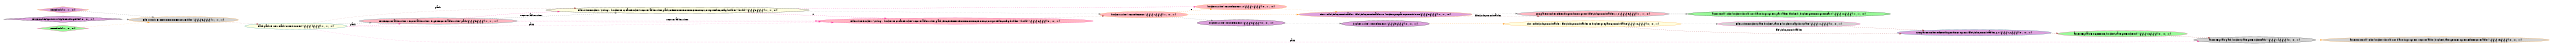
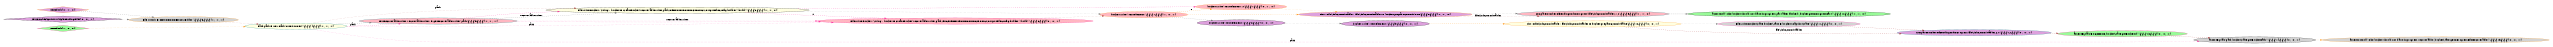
(113, 25) -> (165, 27)
